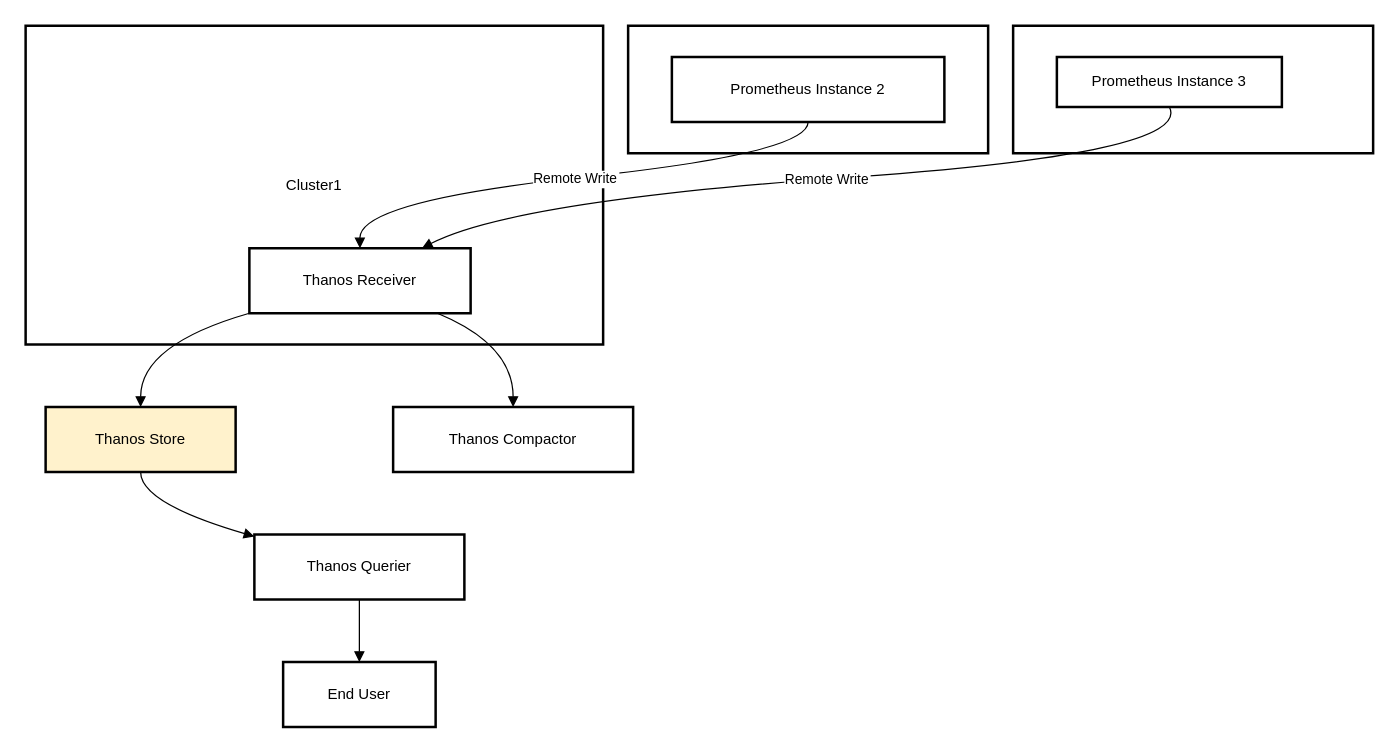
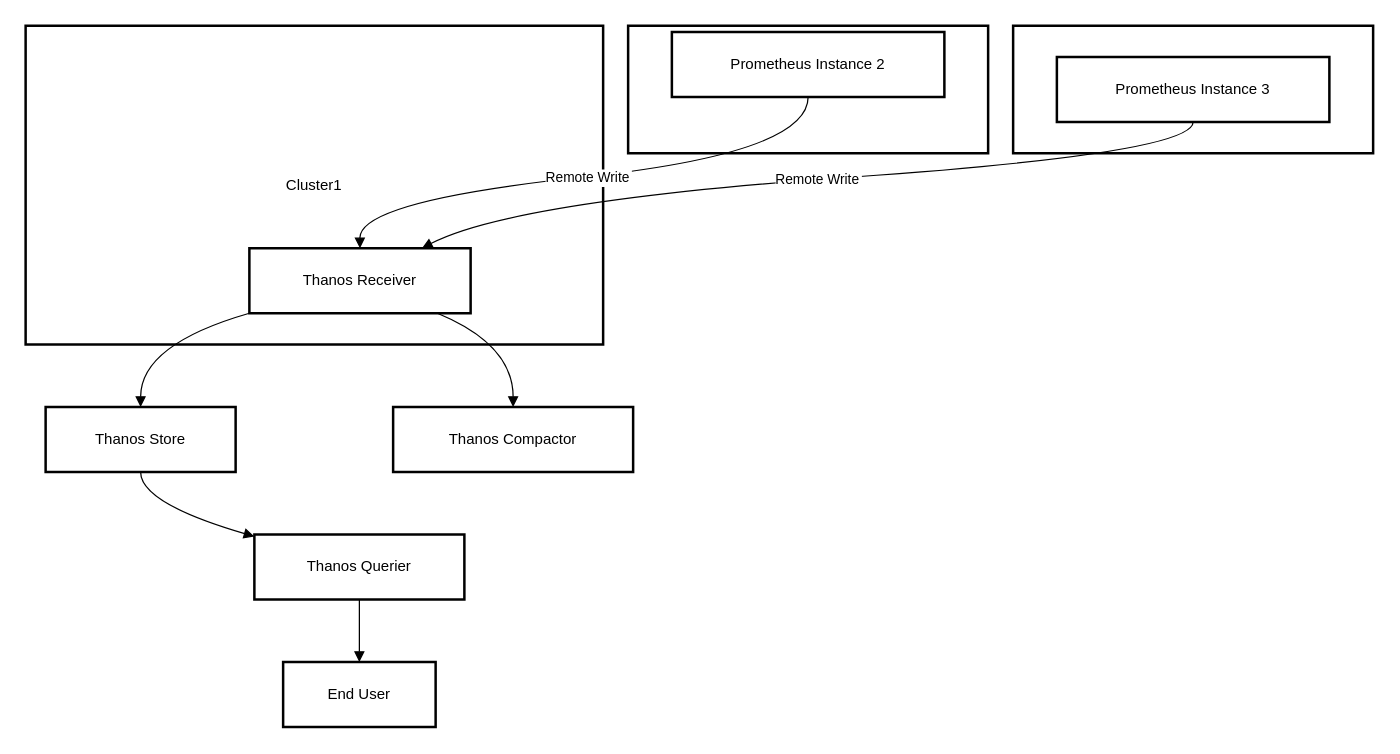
(1169, 82) -> (1193, 89)
(808, 89) -> (808, 64)
(141, 439) -> (141, 439)
